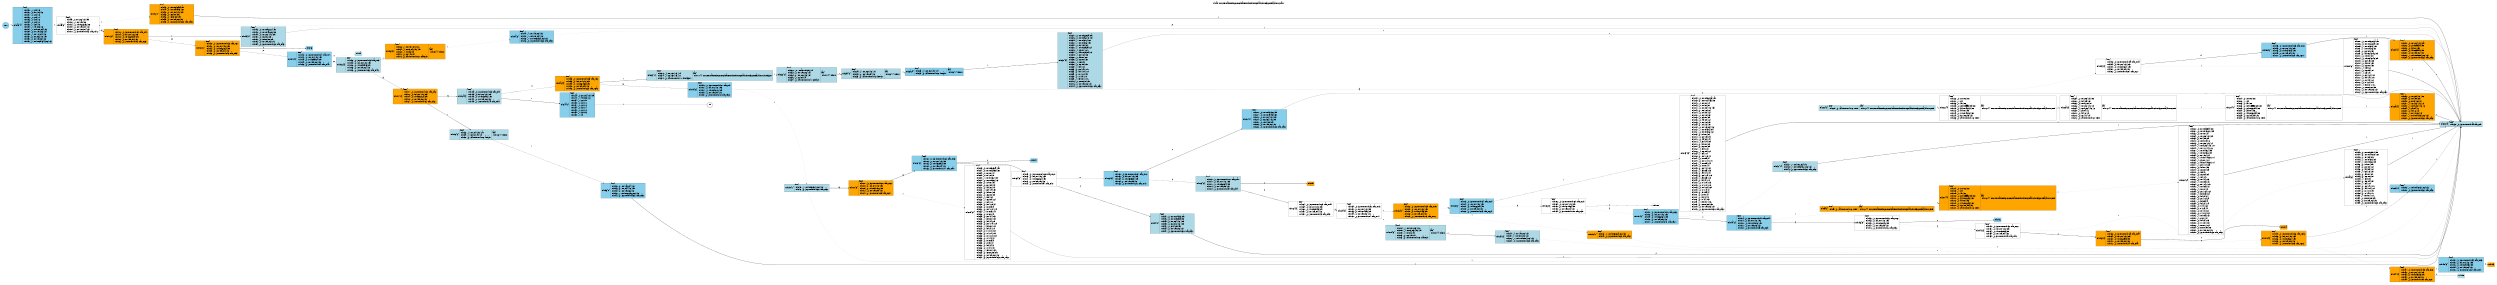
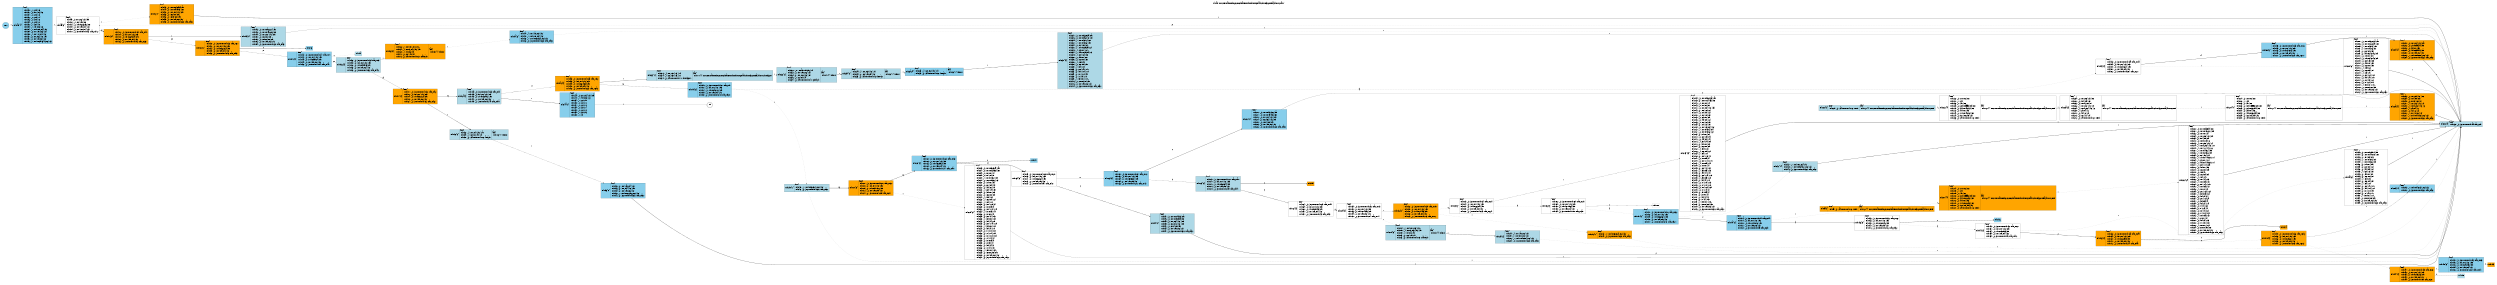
(1472, 206) -> (1472, 206)
